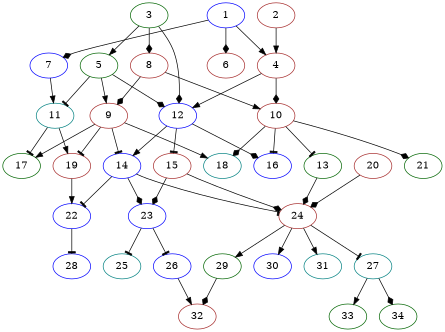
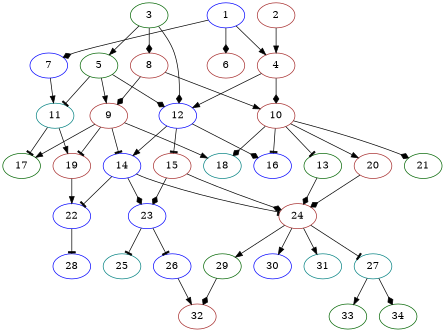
none -> (321, 139)
